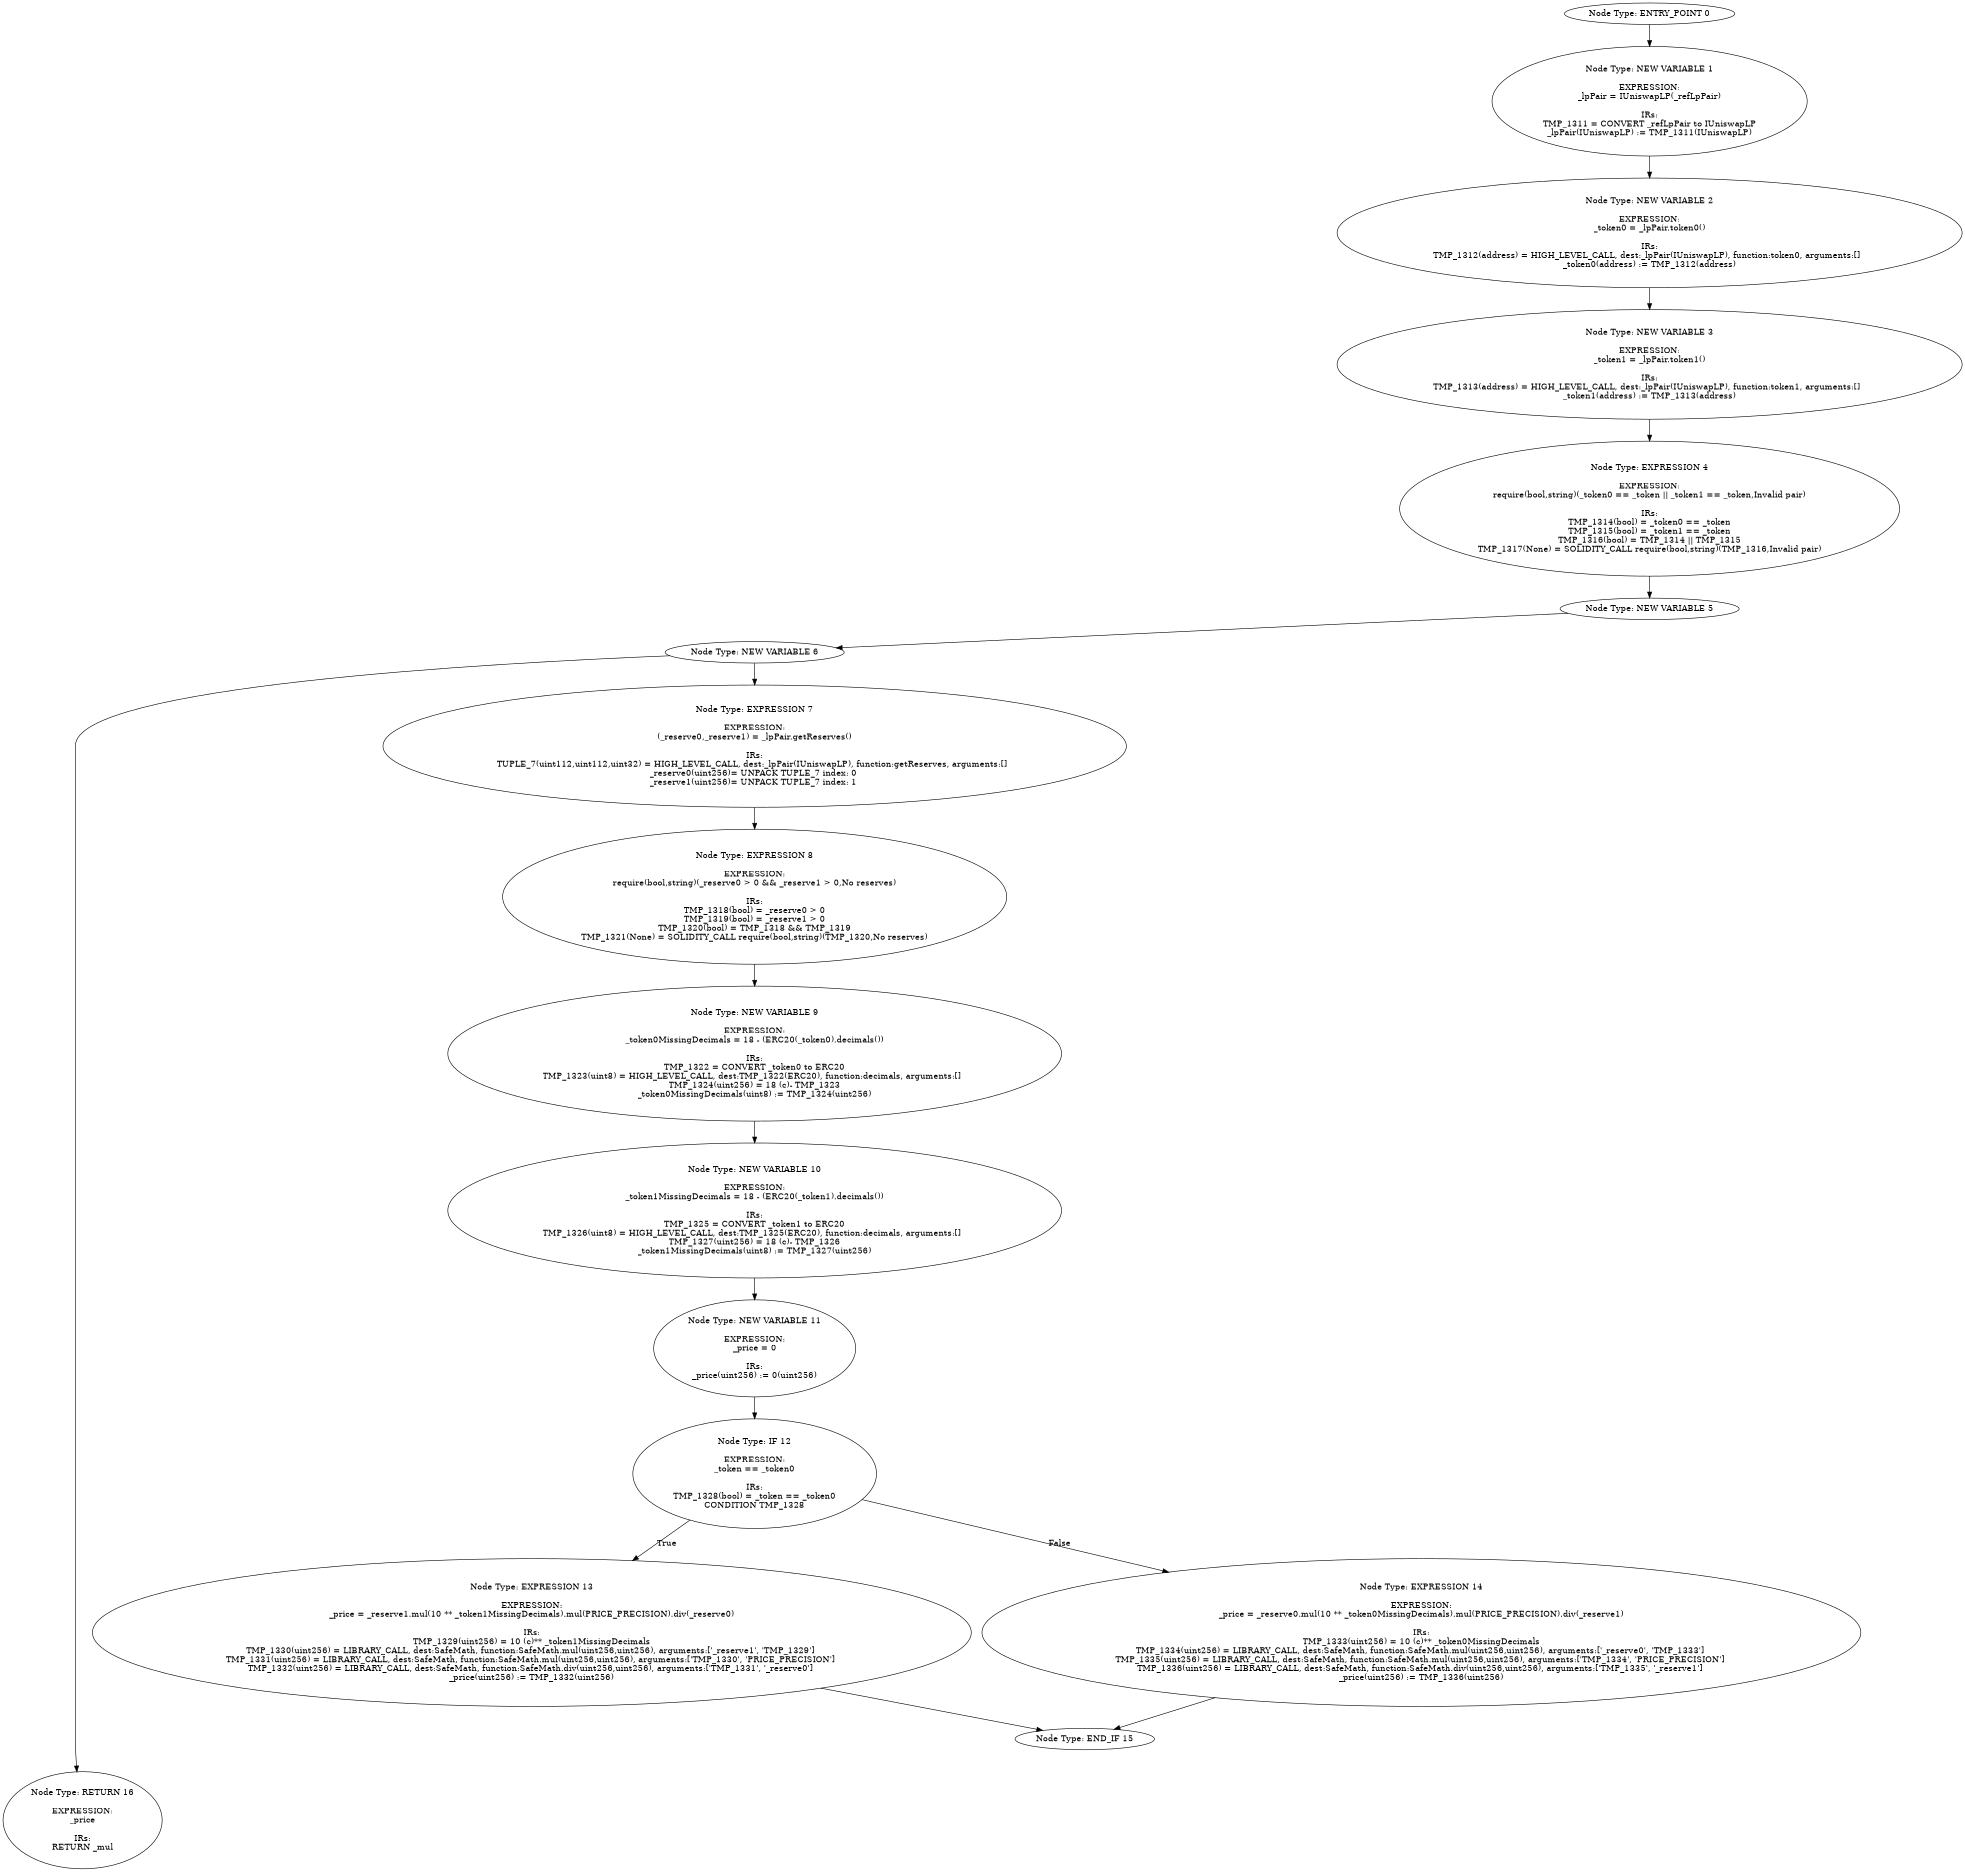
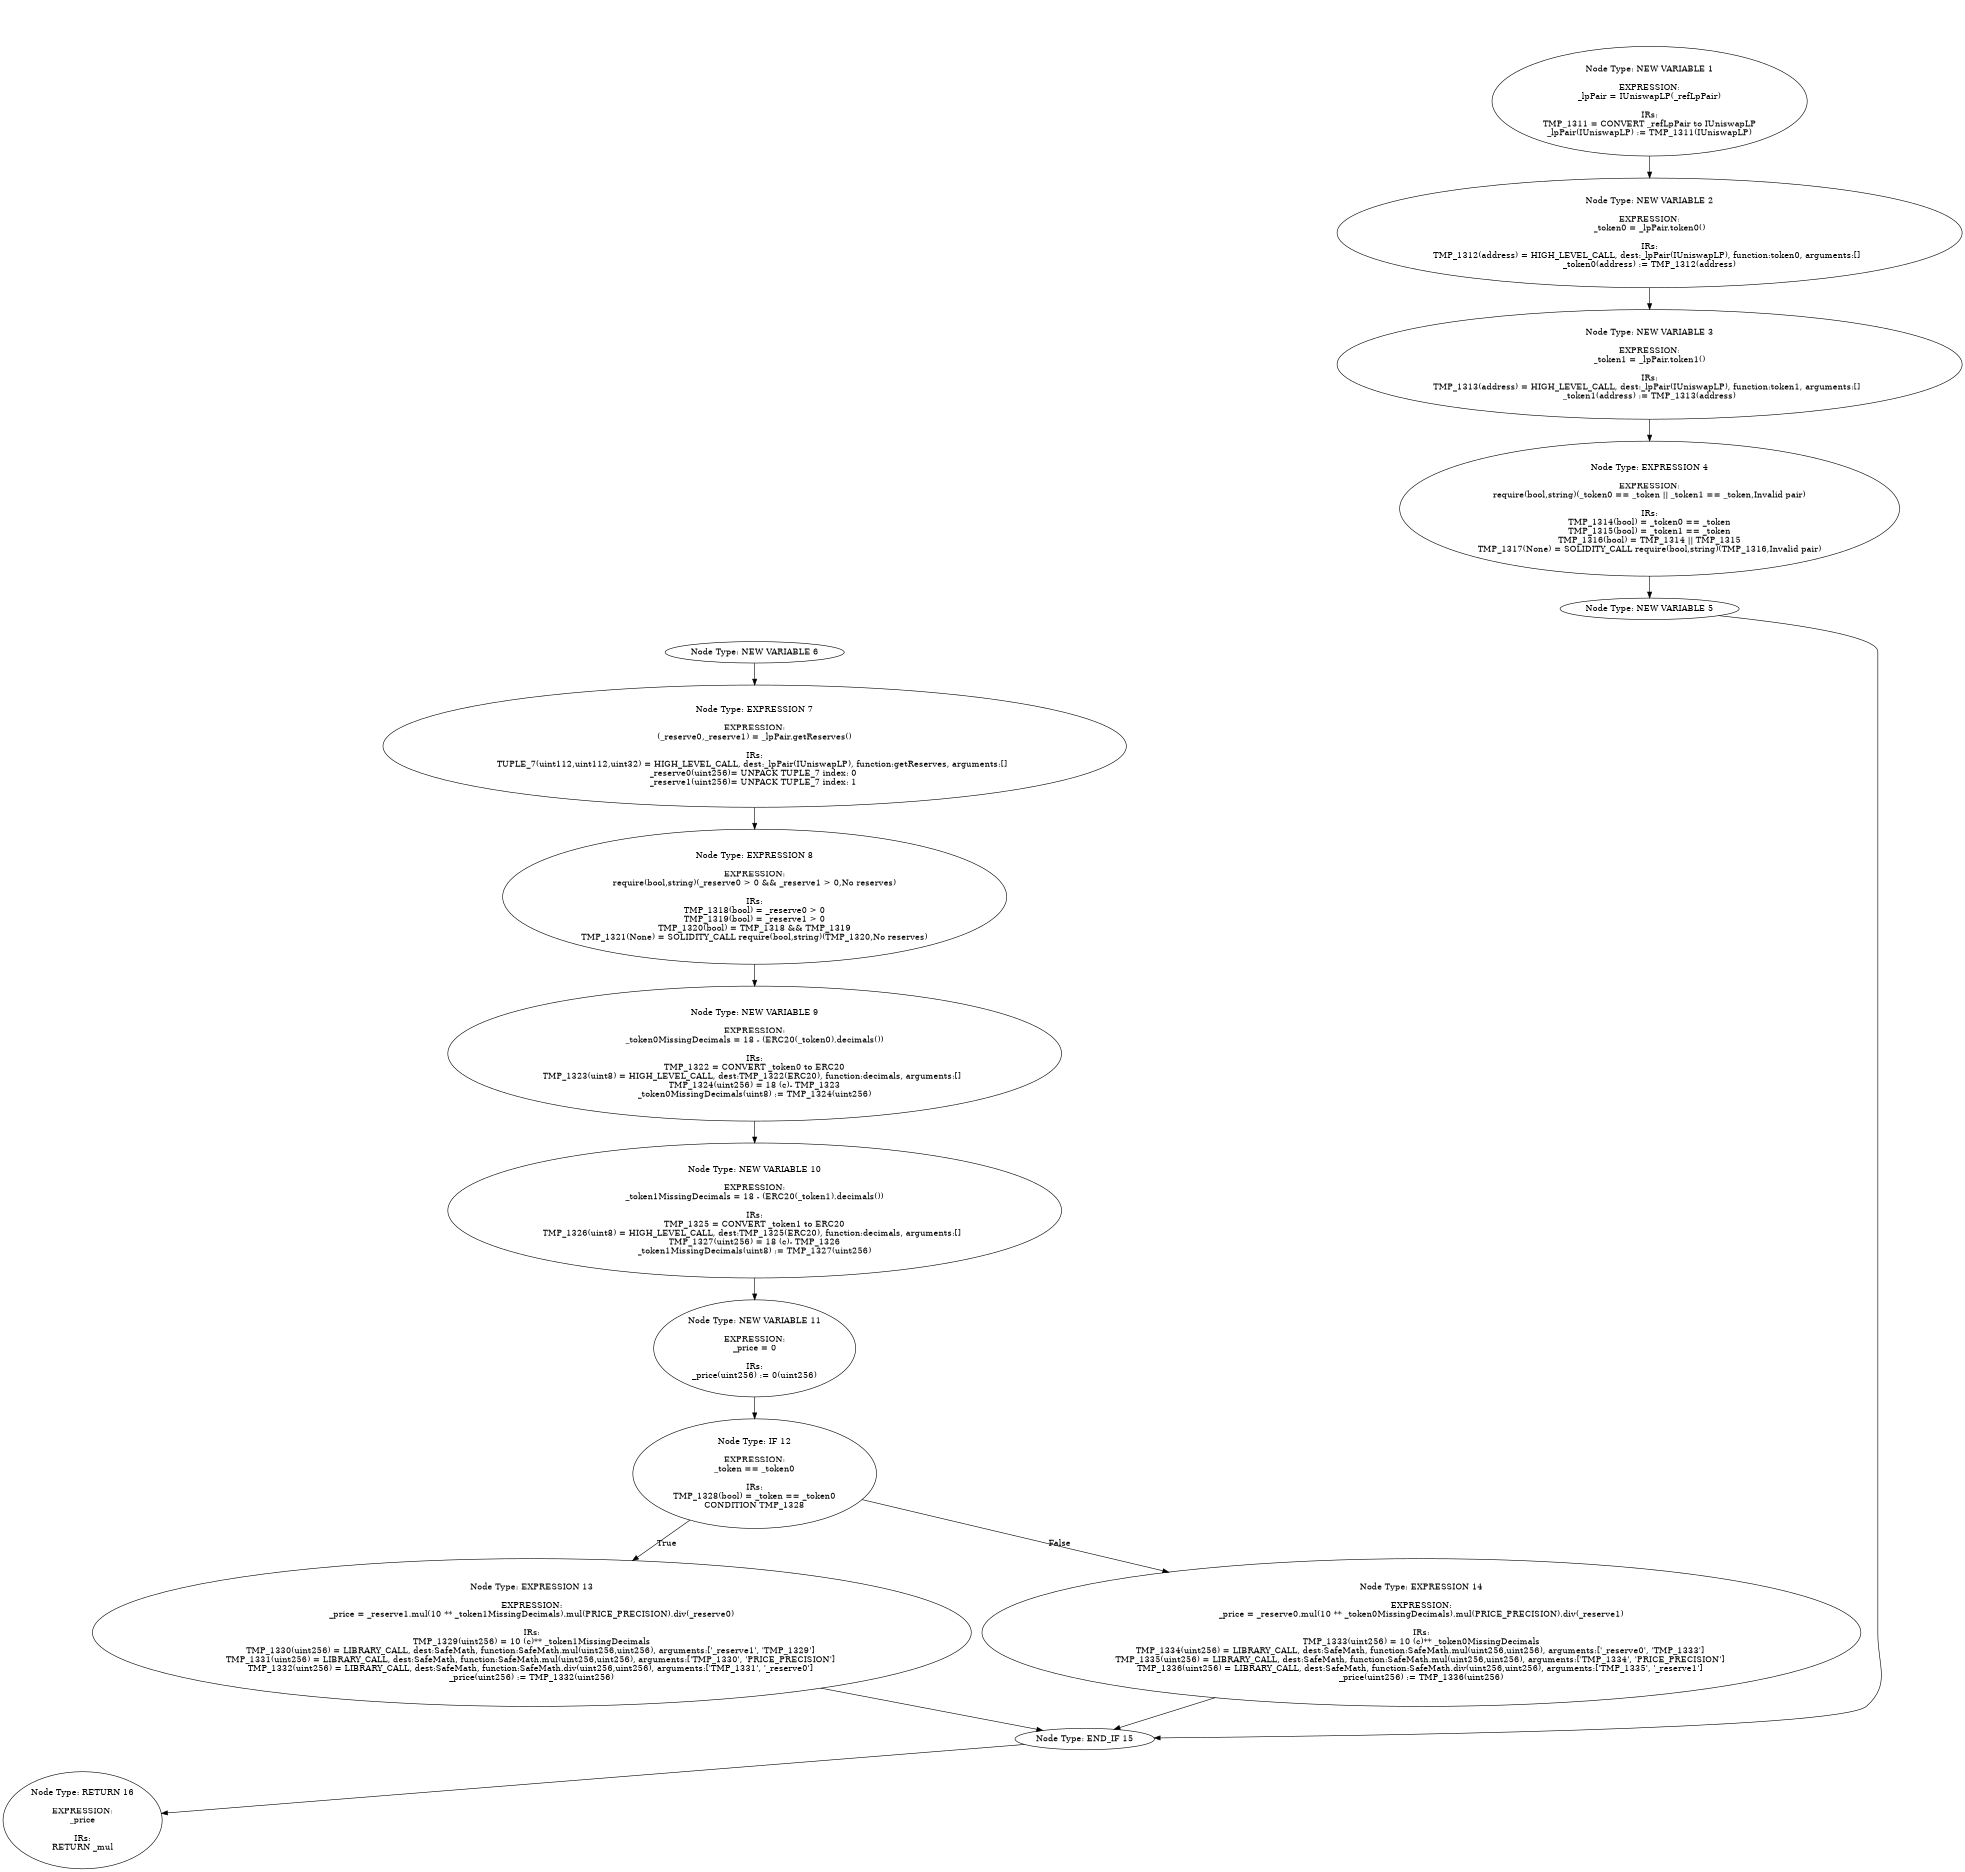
(1650, 14) -> none
(1205, 630) -> (1878, 1452)
(75, 951) -> (596, 1779)
